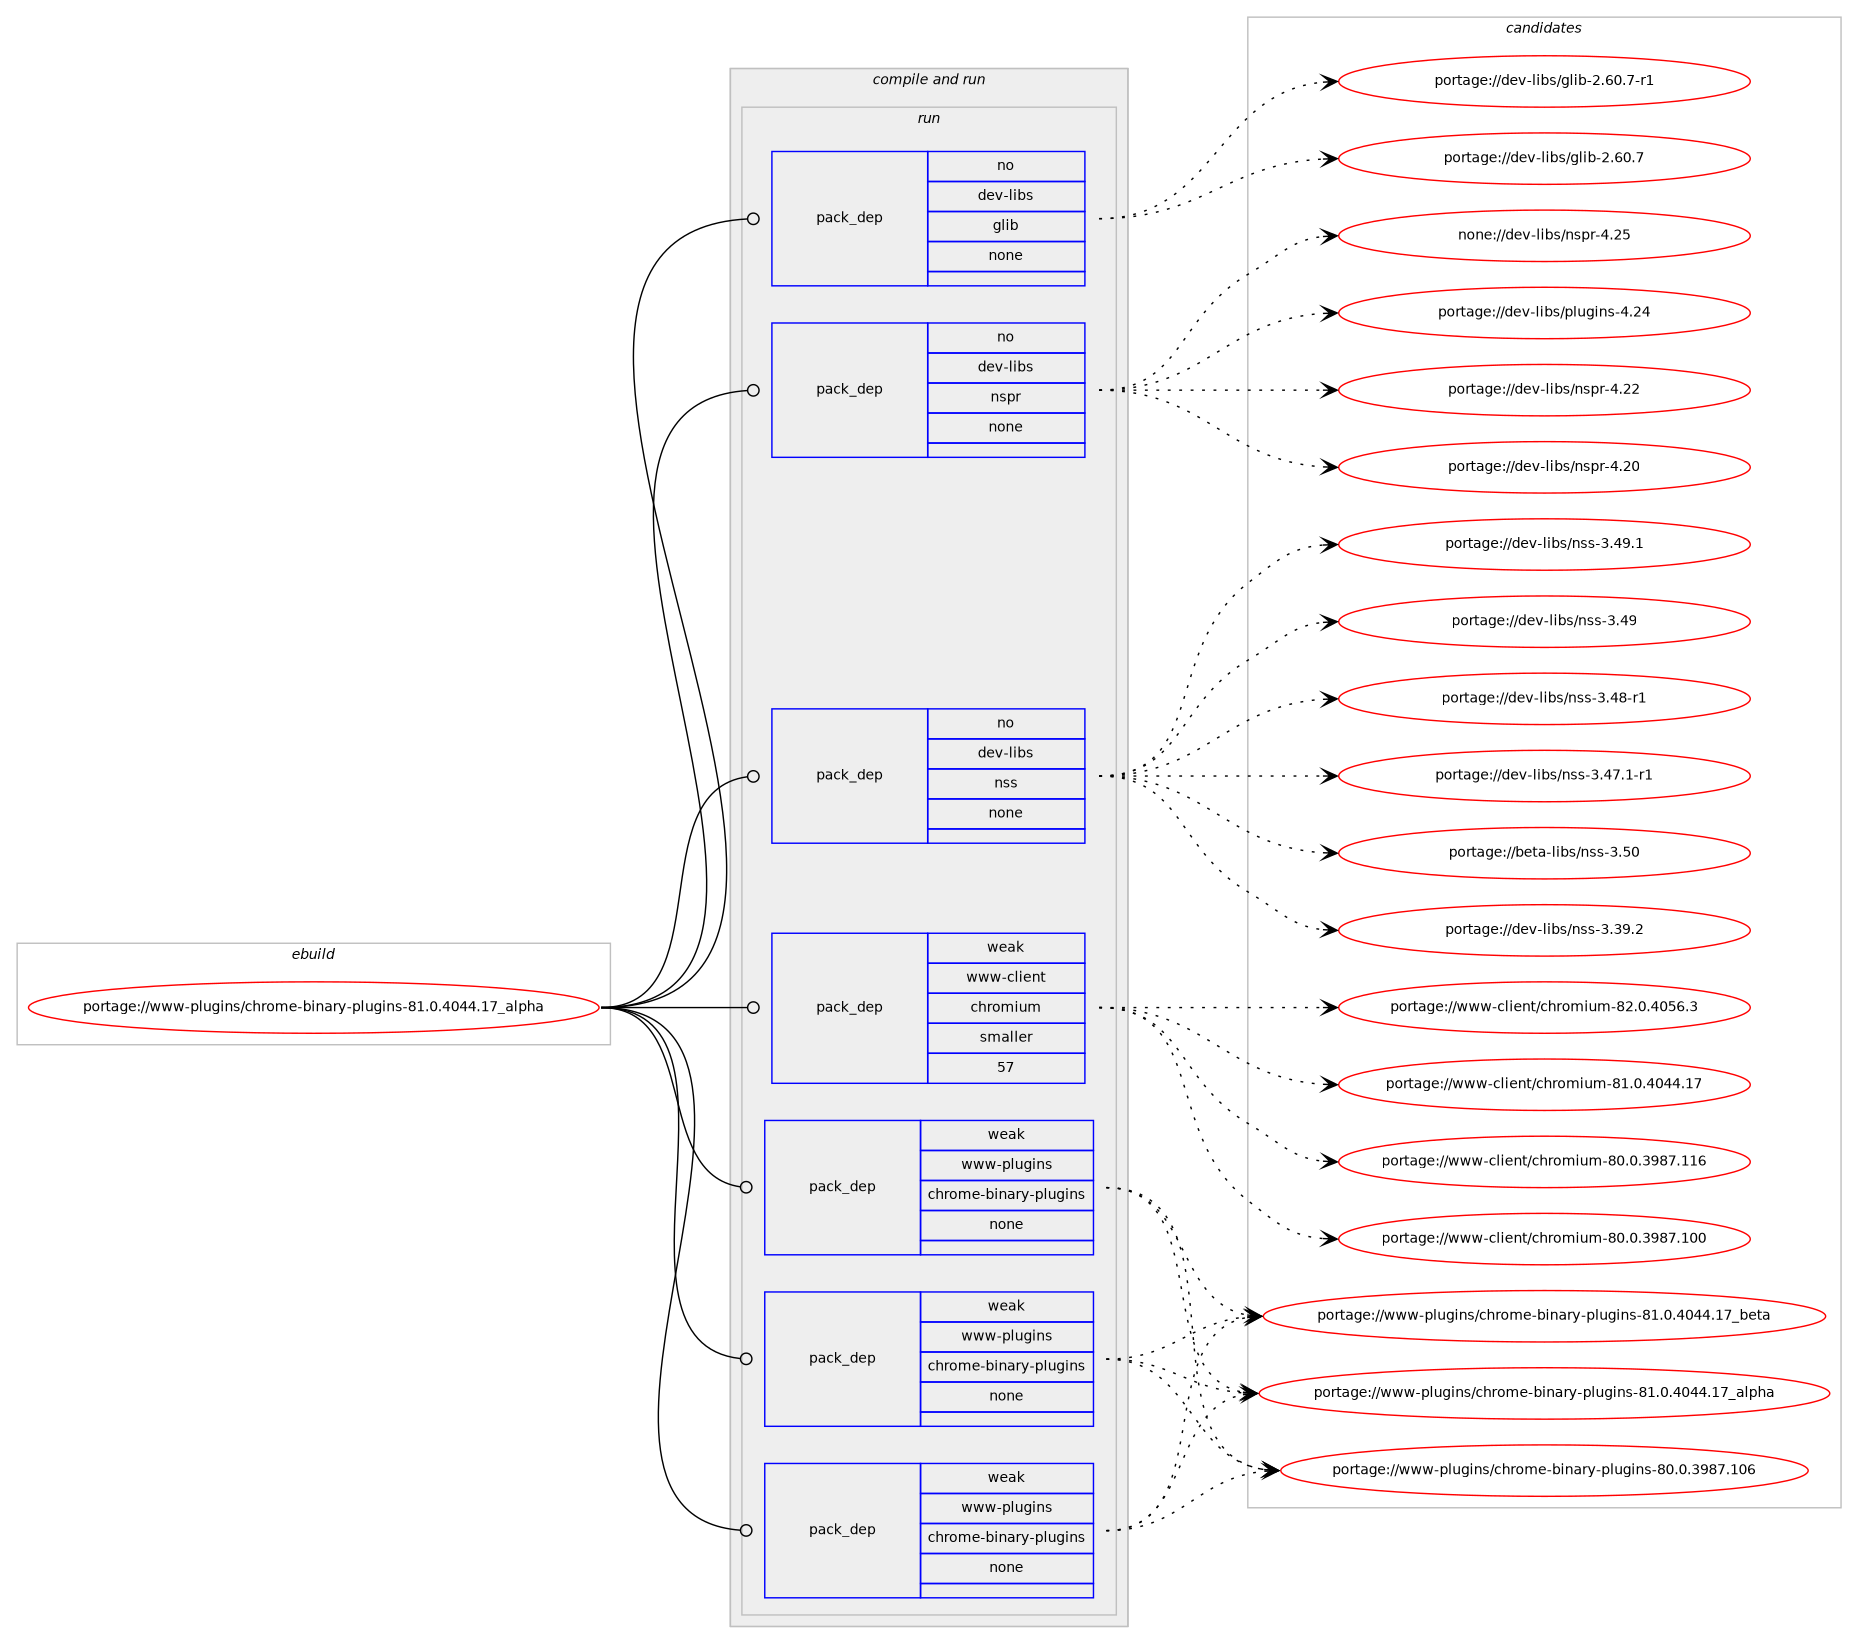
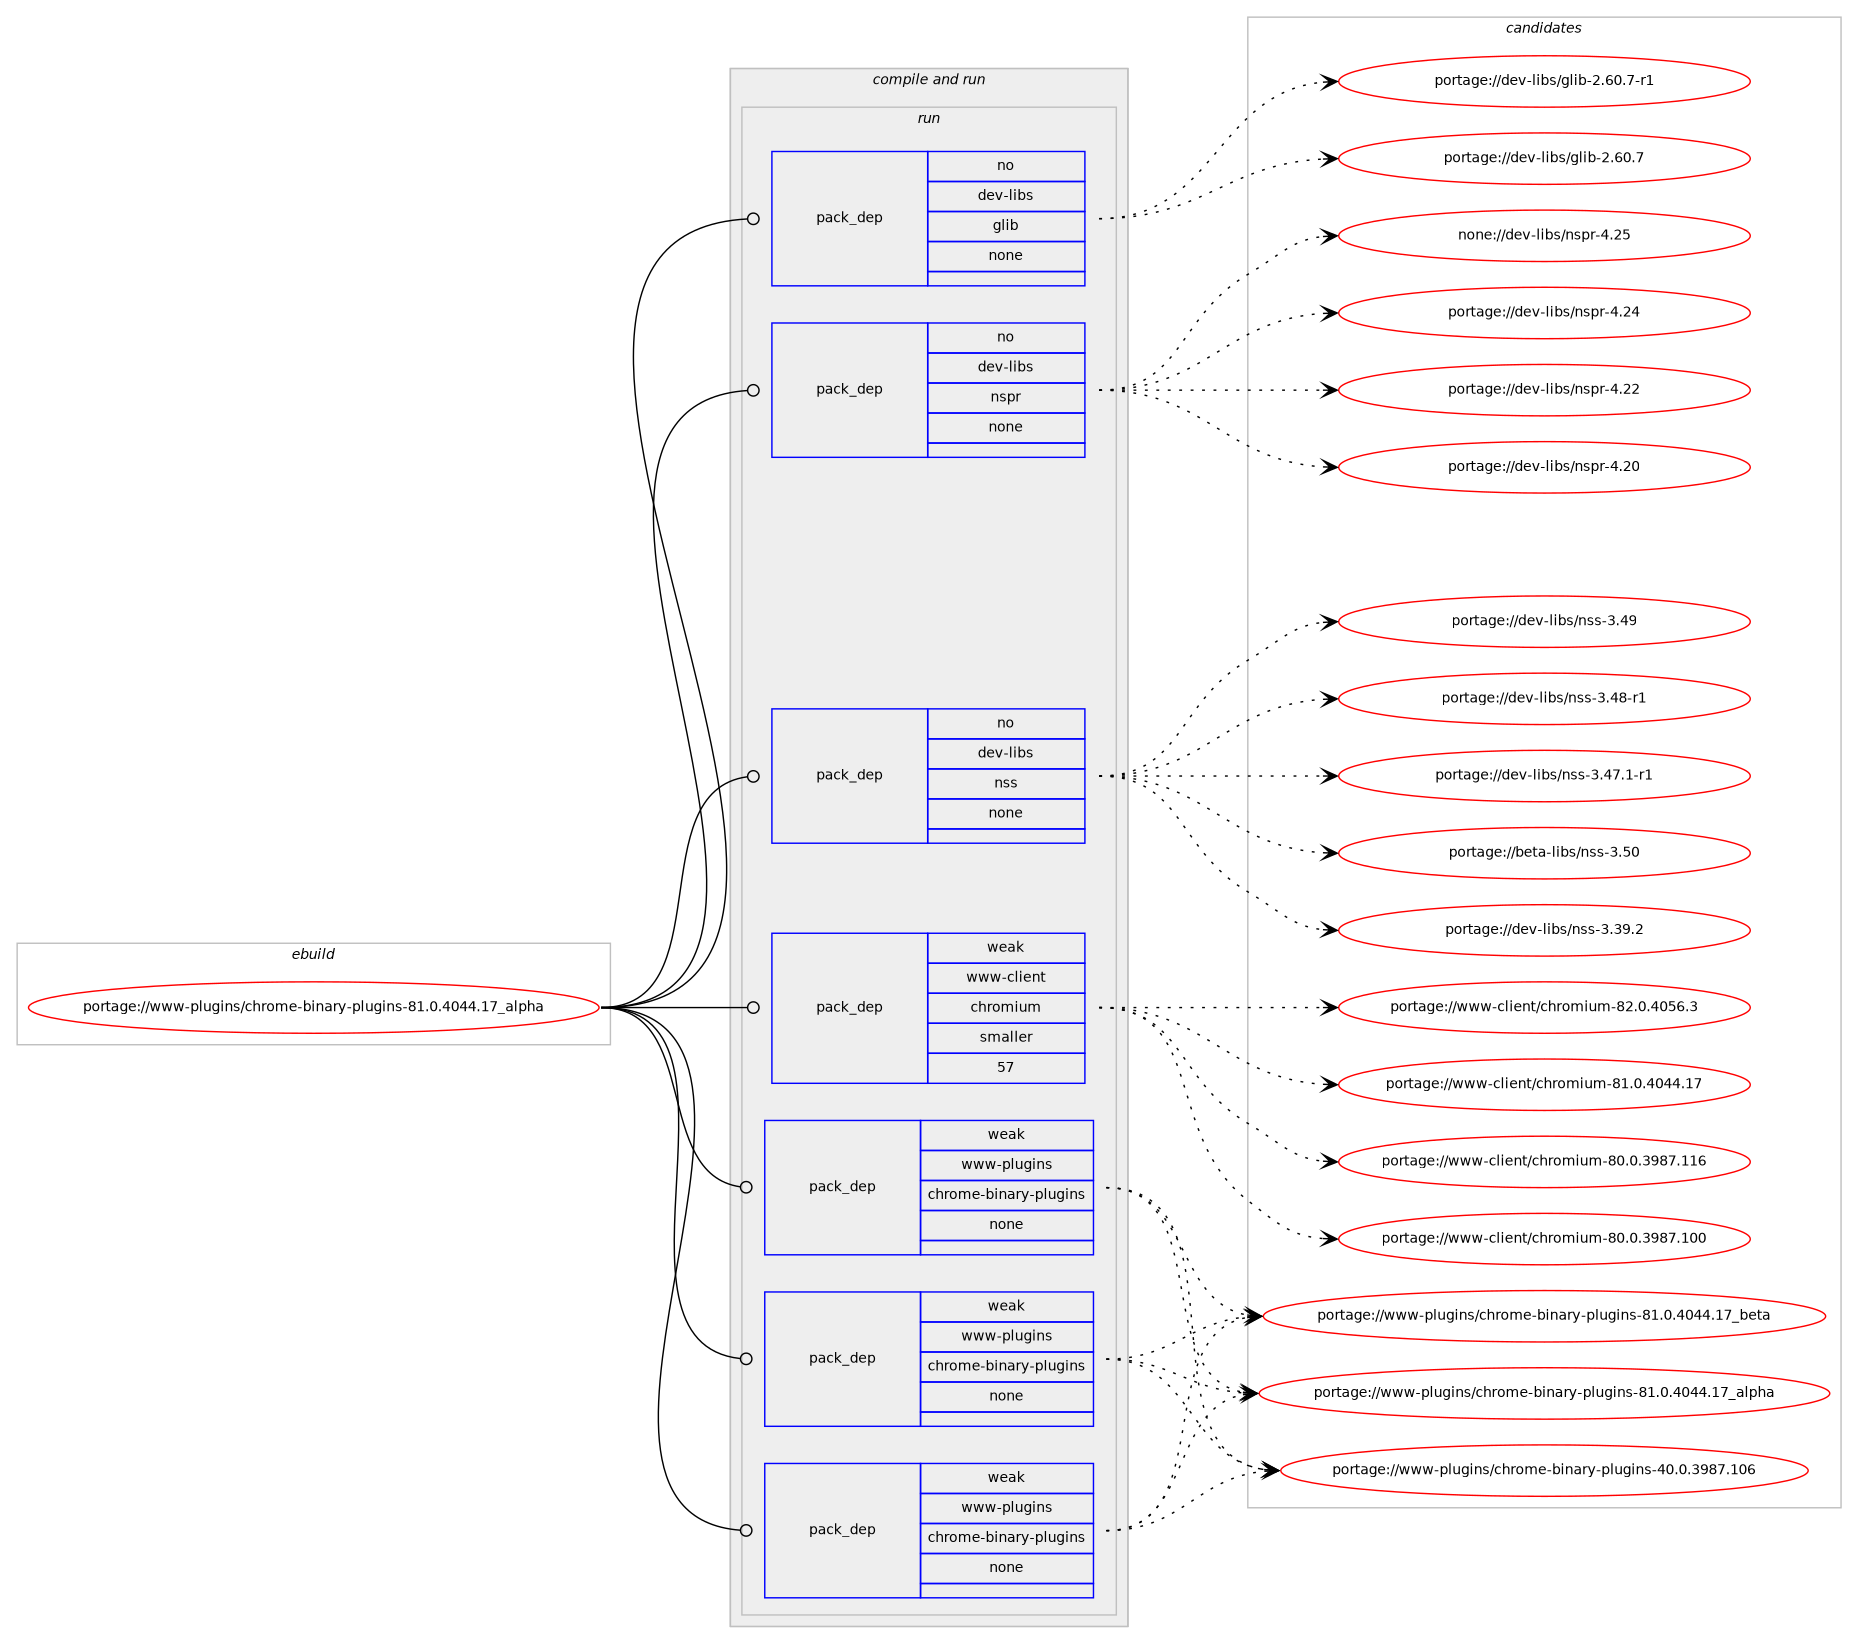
(1545, 313) -> (1545, 313)
(1545, 545) -> none
(1545, 1471) -> (1545, 1471)
